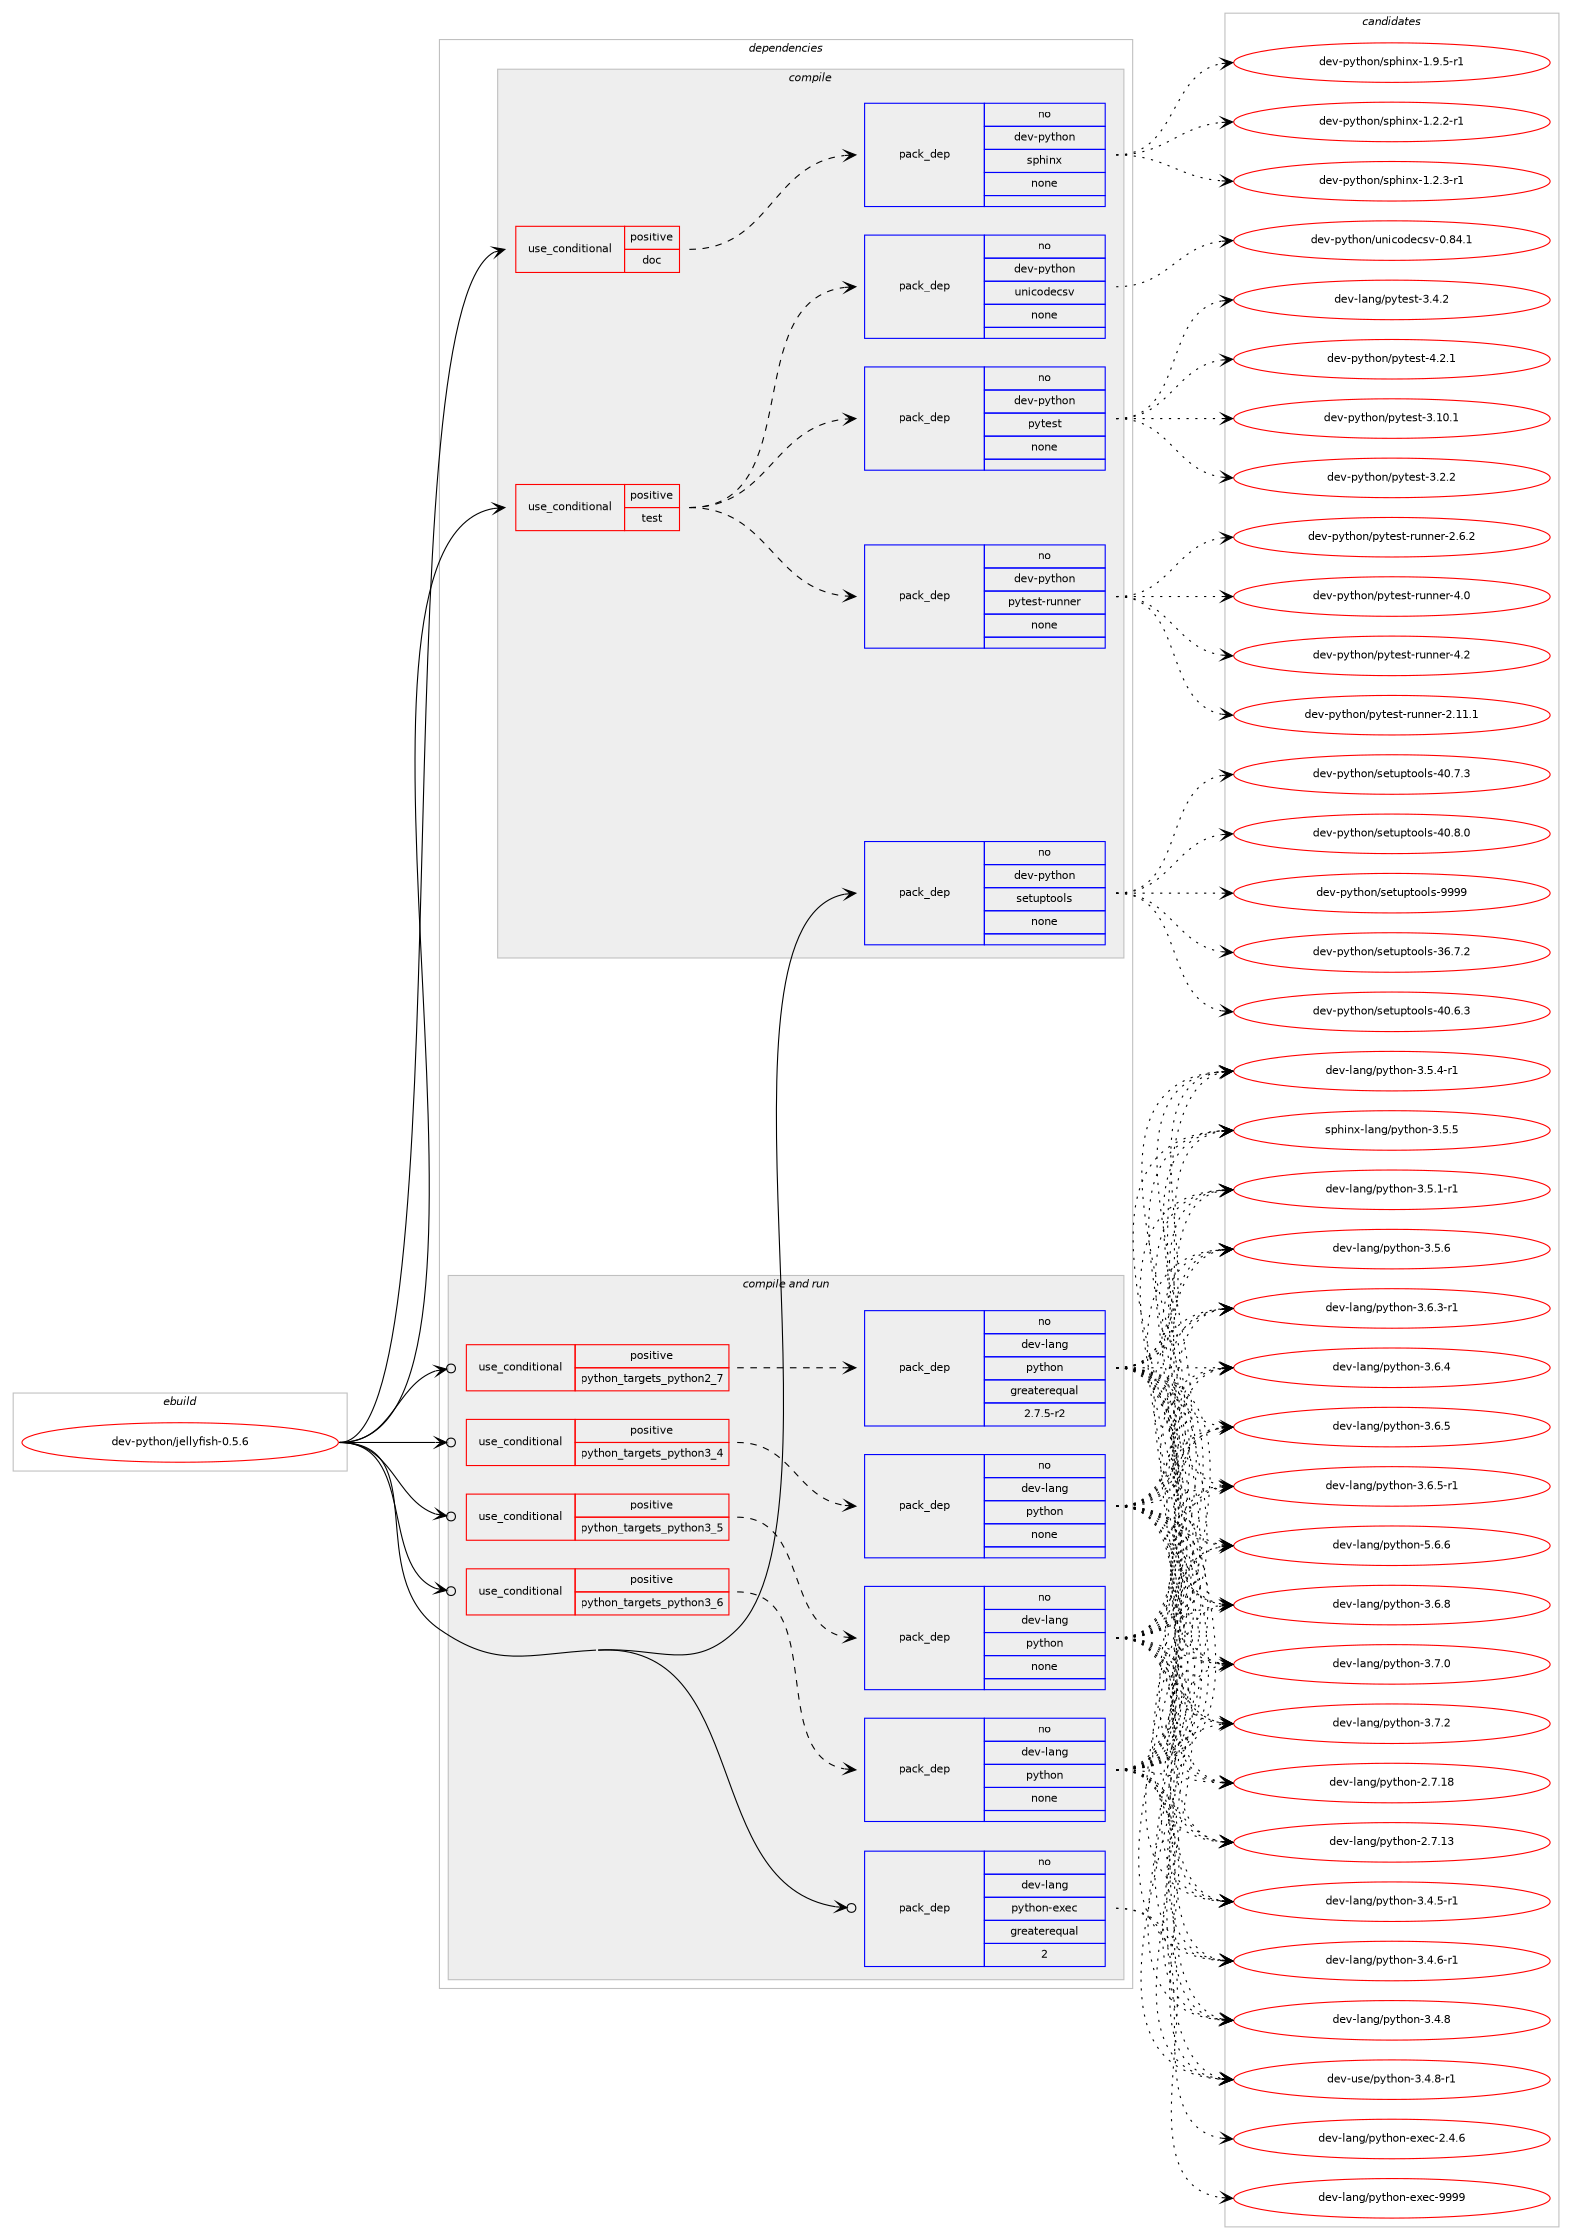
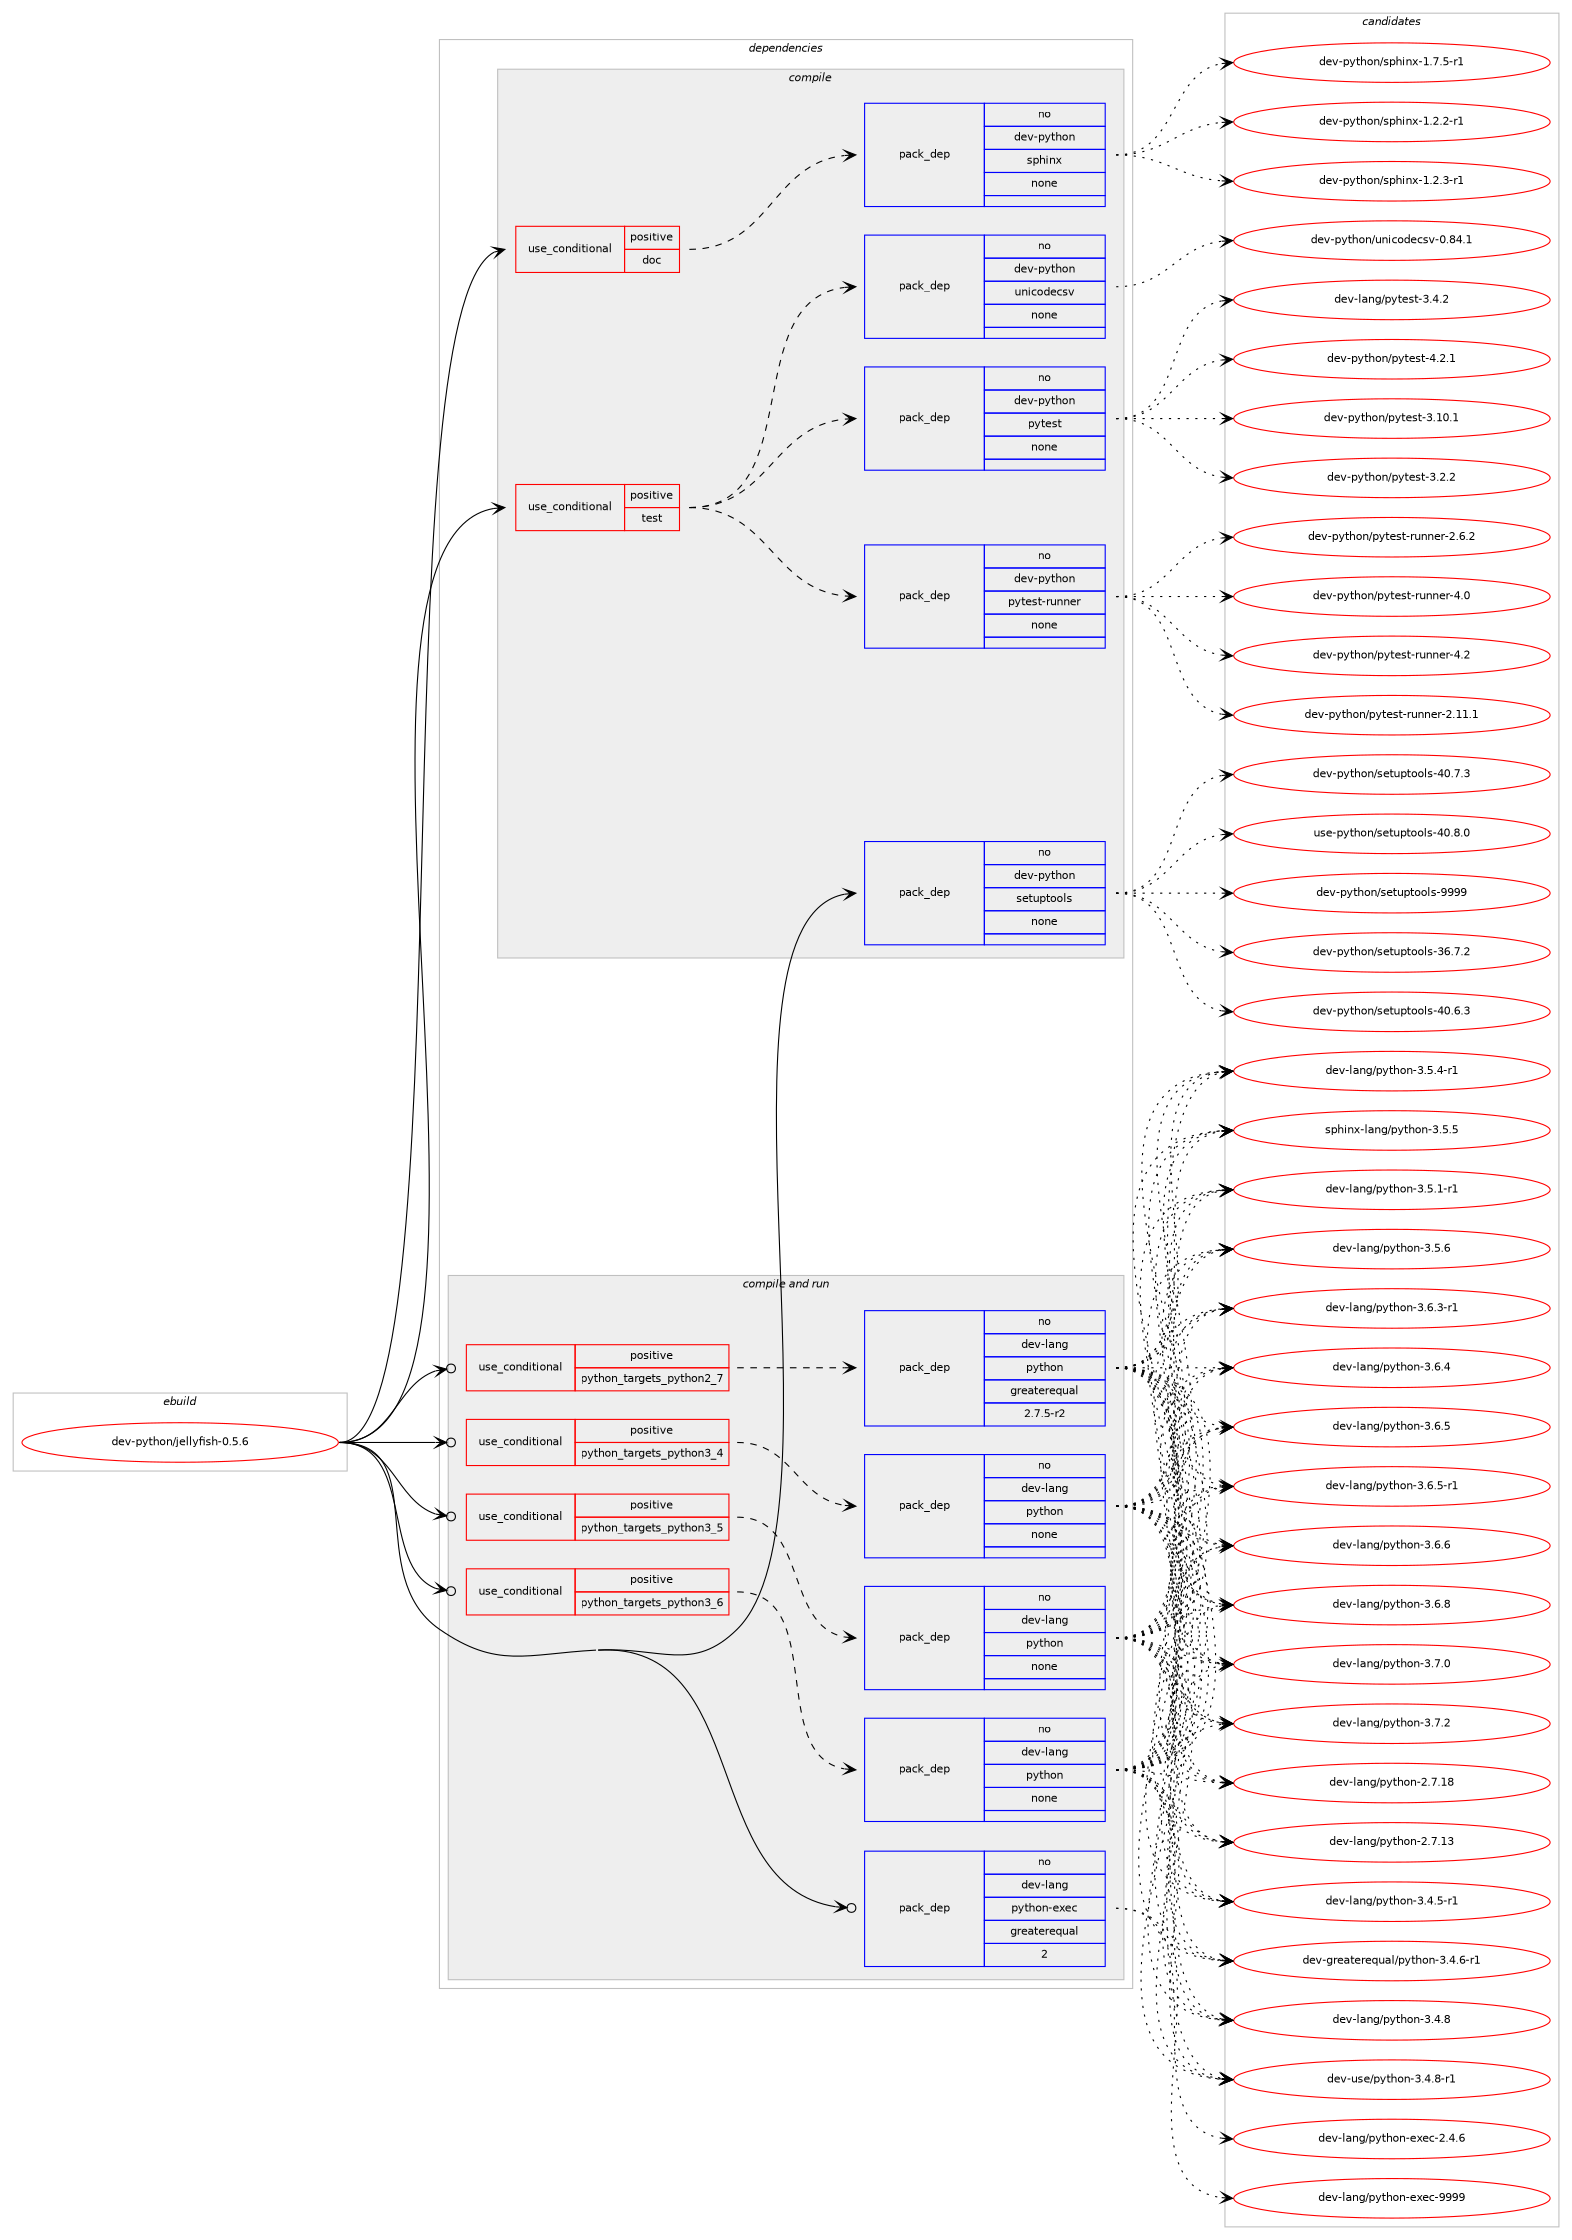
(1392, 63) -> (1392, 63)
(1392, 834) -> (1392, 834)
(1392, 1546) -> (1392, 1546)
(1392, 1961) -> (1392, 1961)
